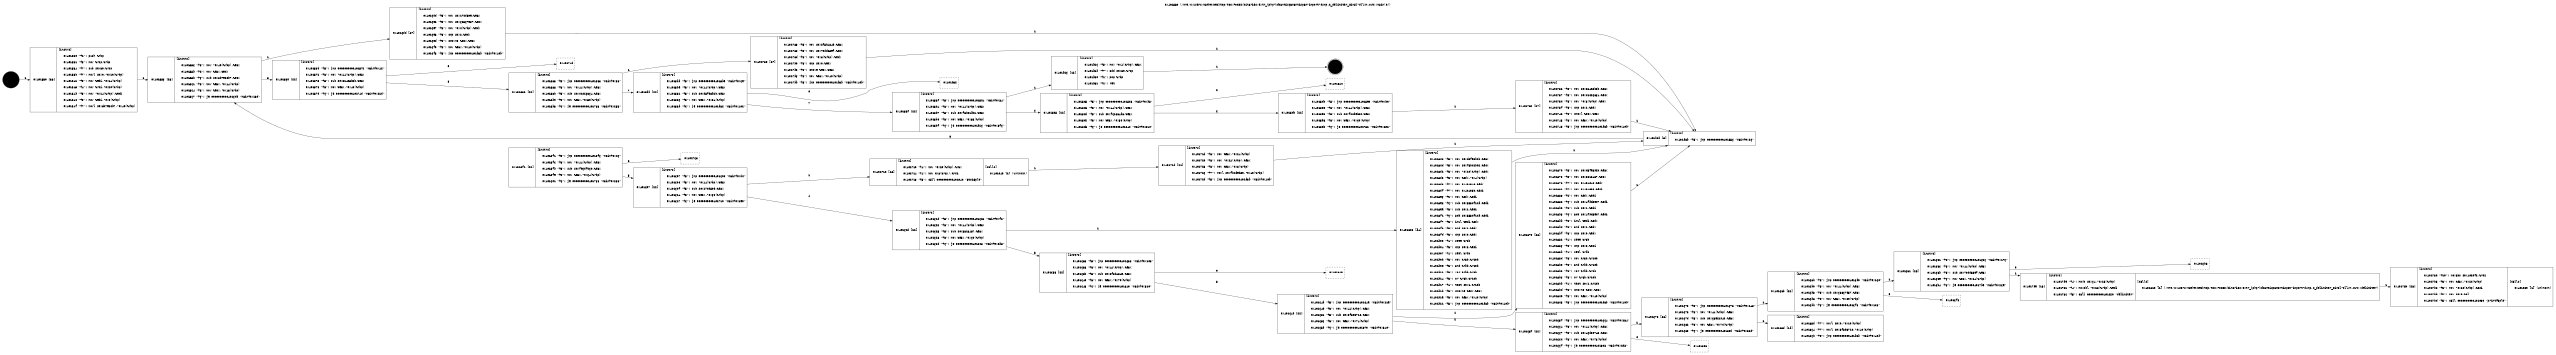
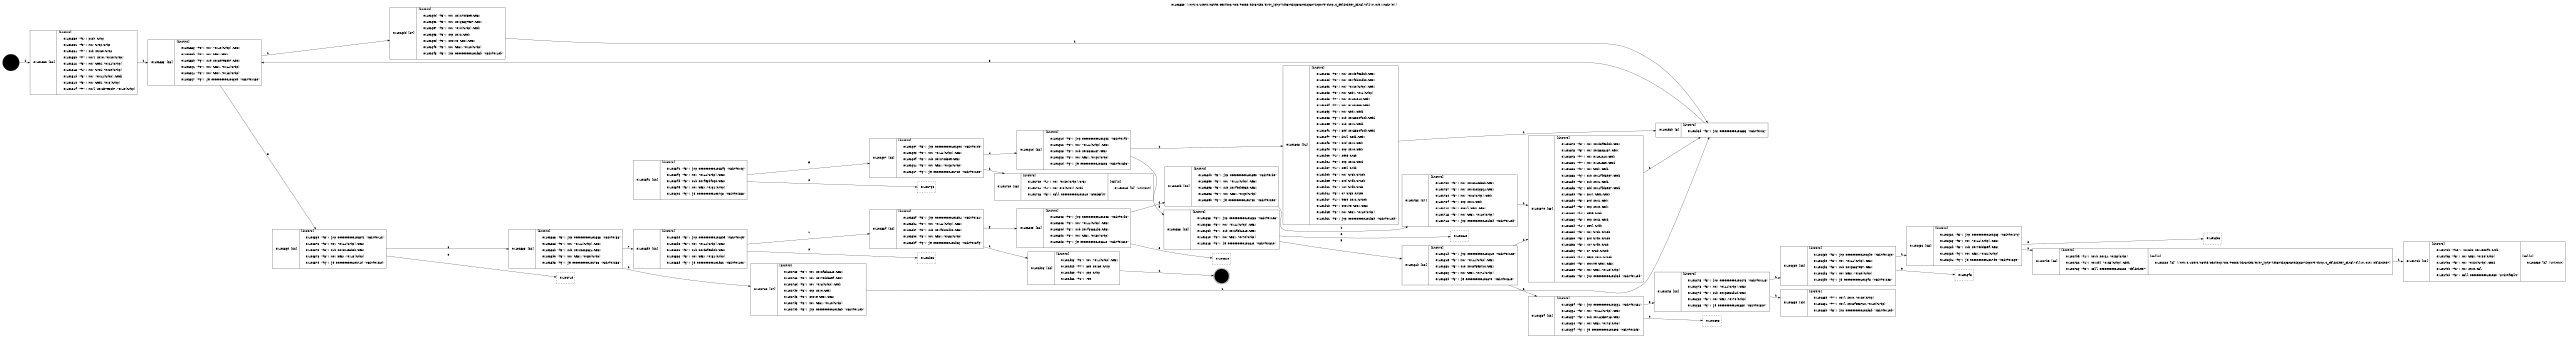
(1650, 126) -> (1522, 205)
(1216, 166) -> none
